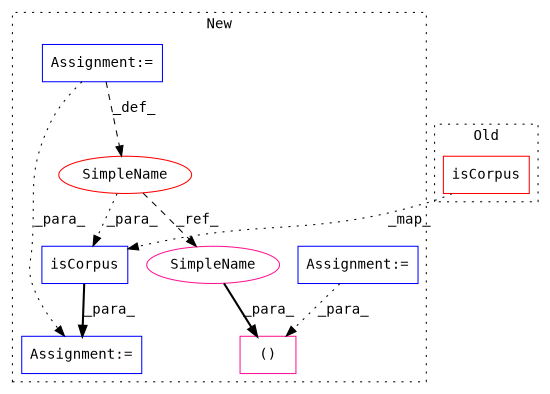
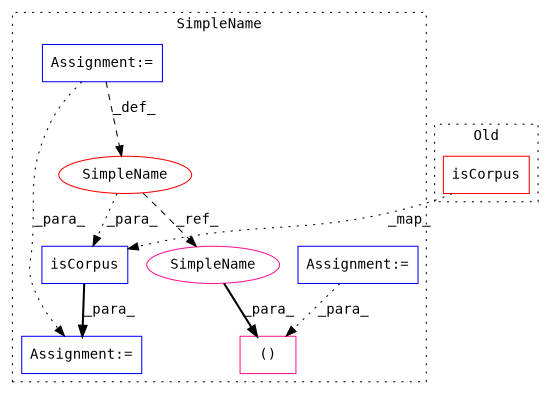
(219, 24) -> (219, 24)
